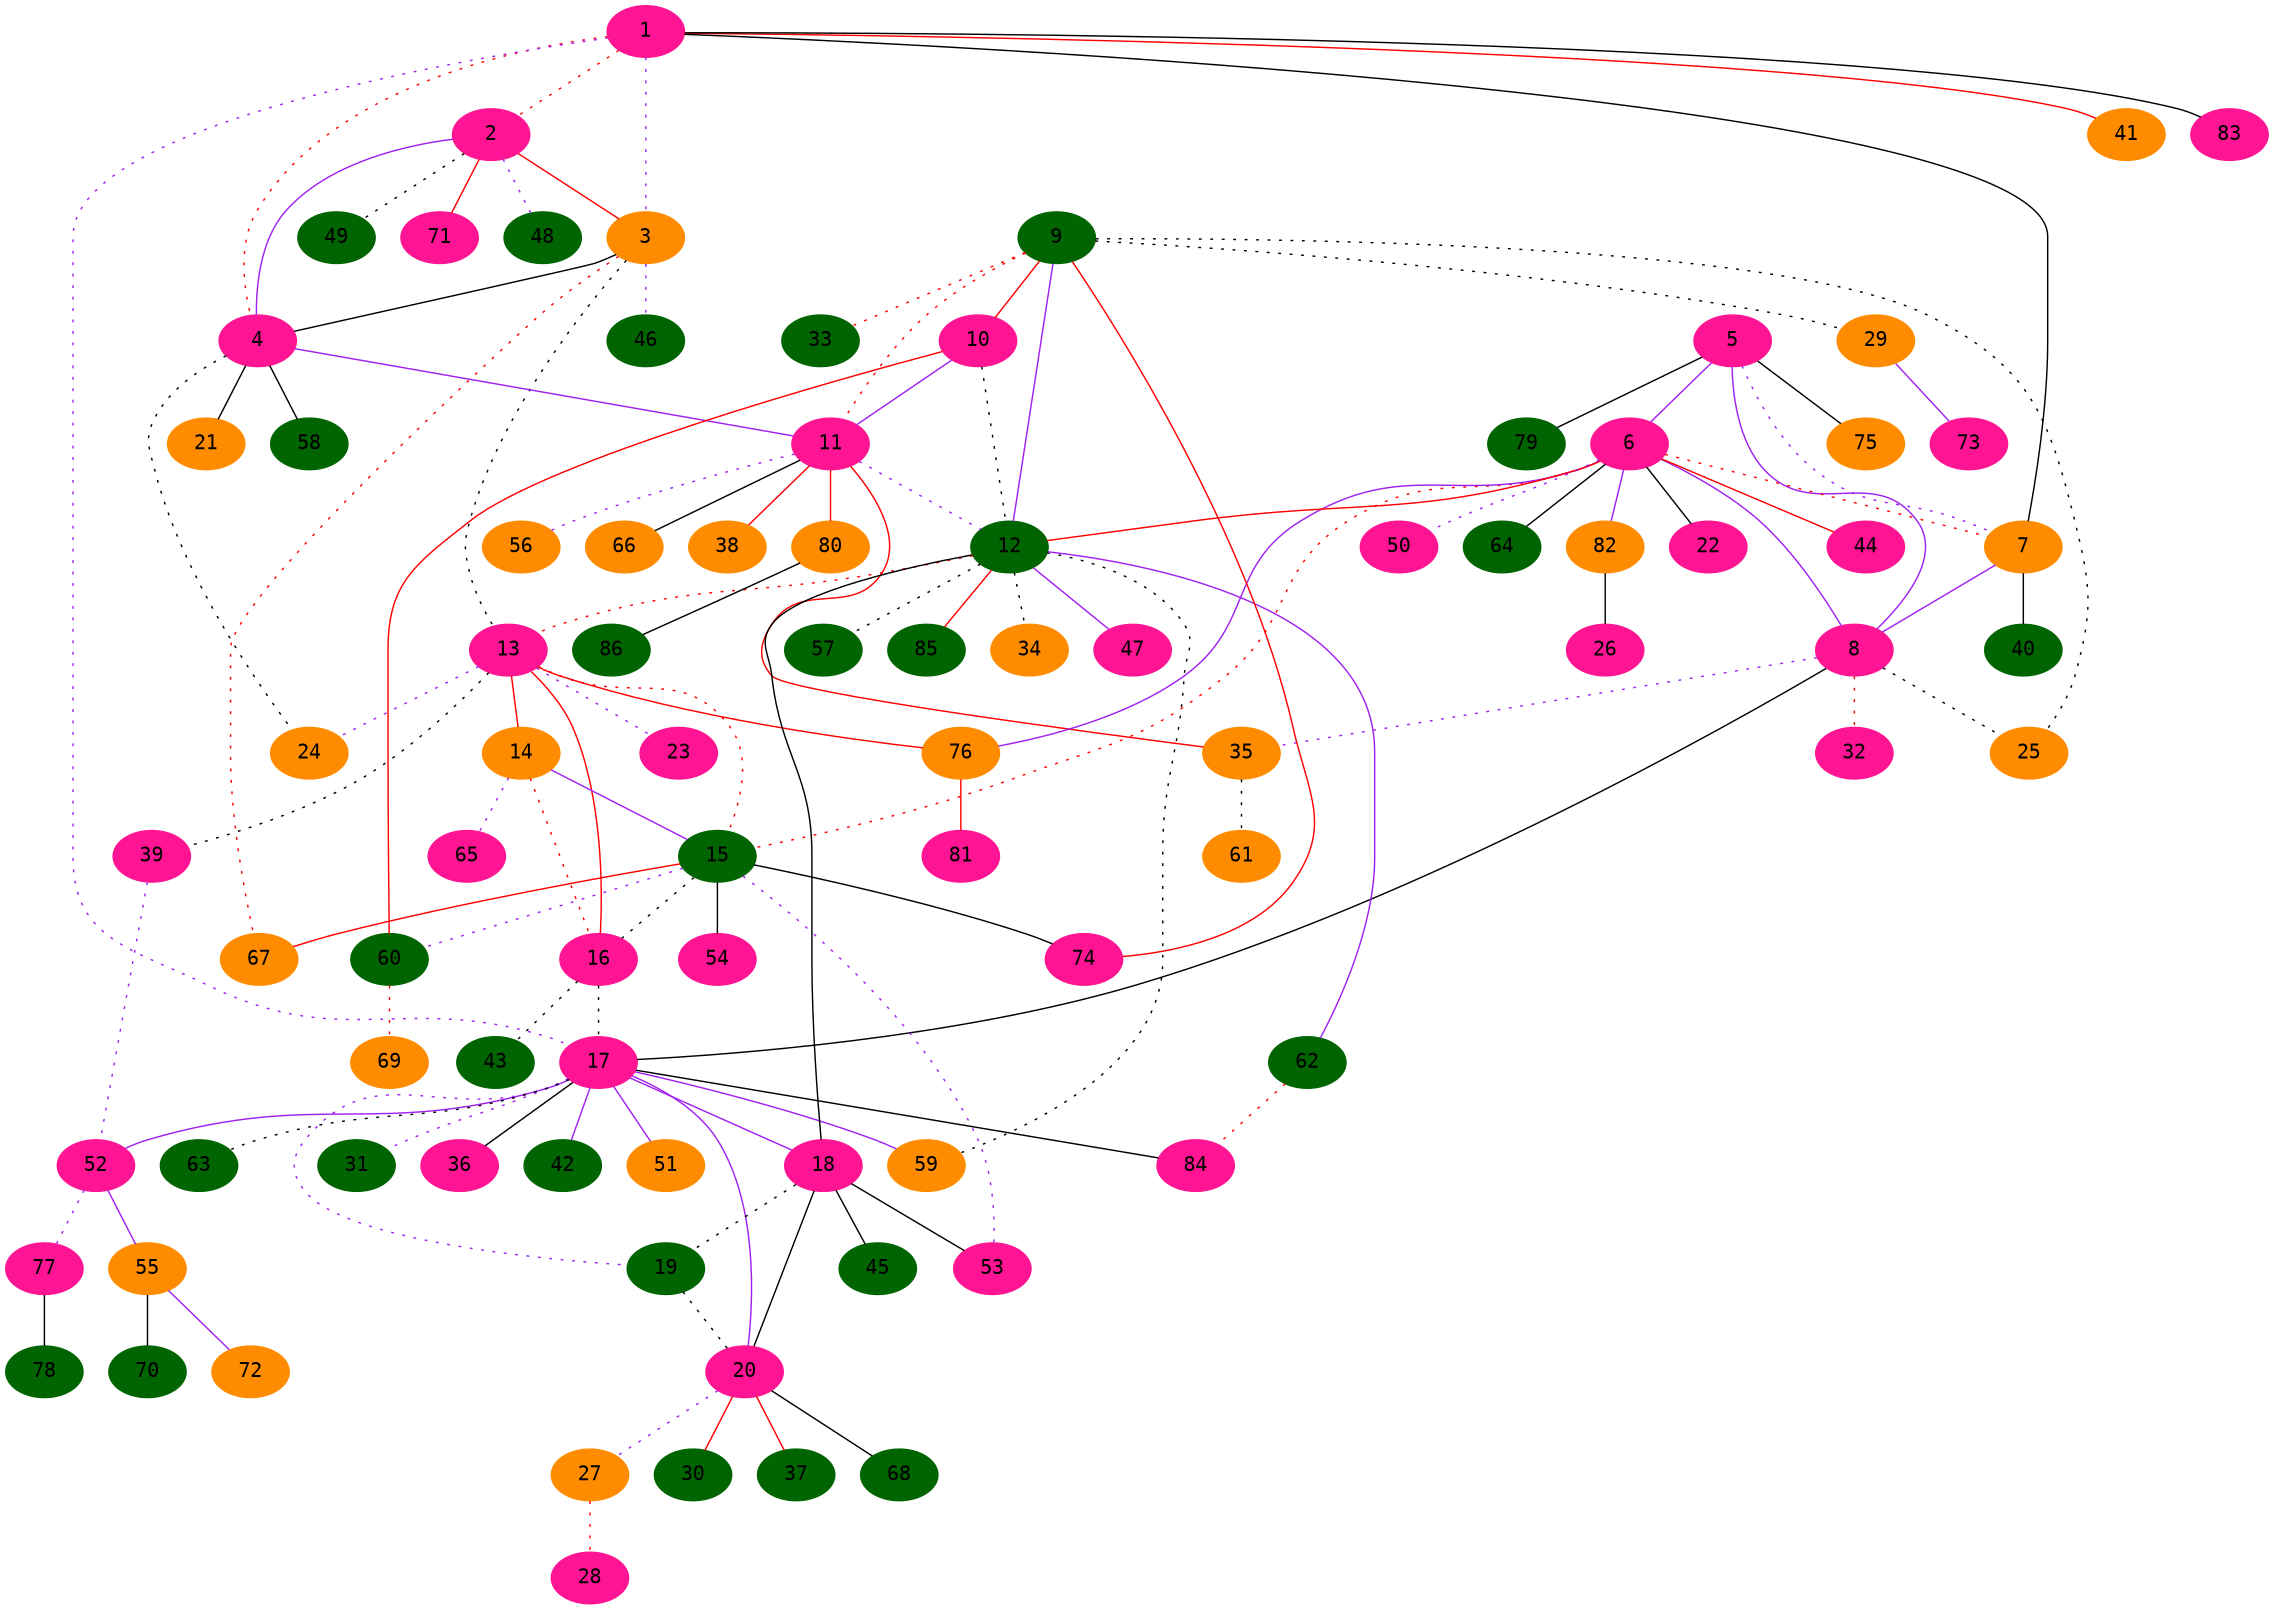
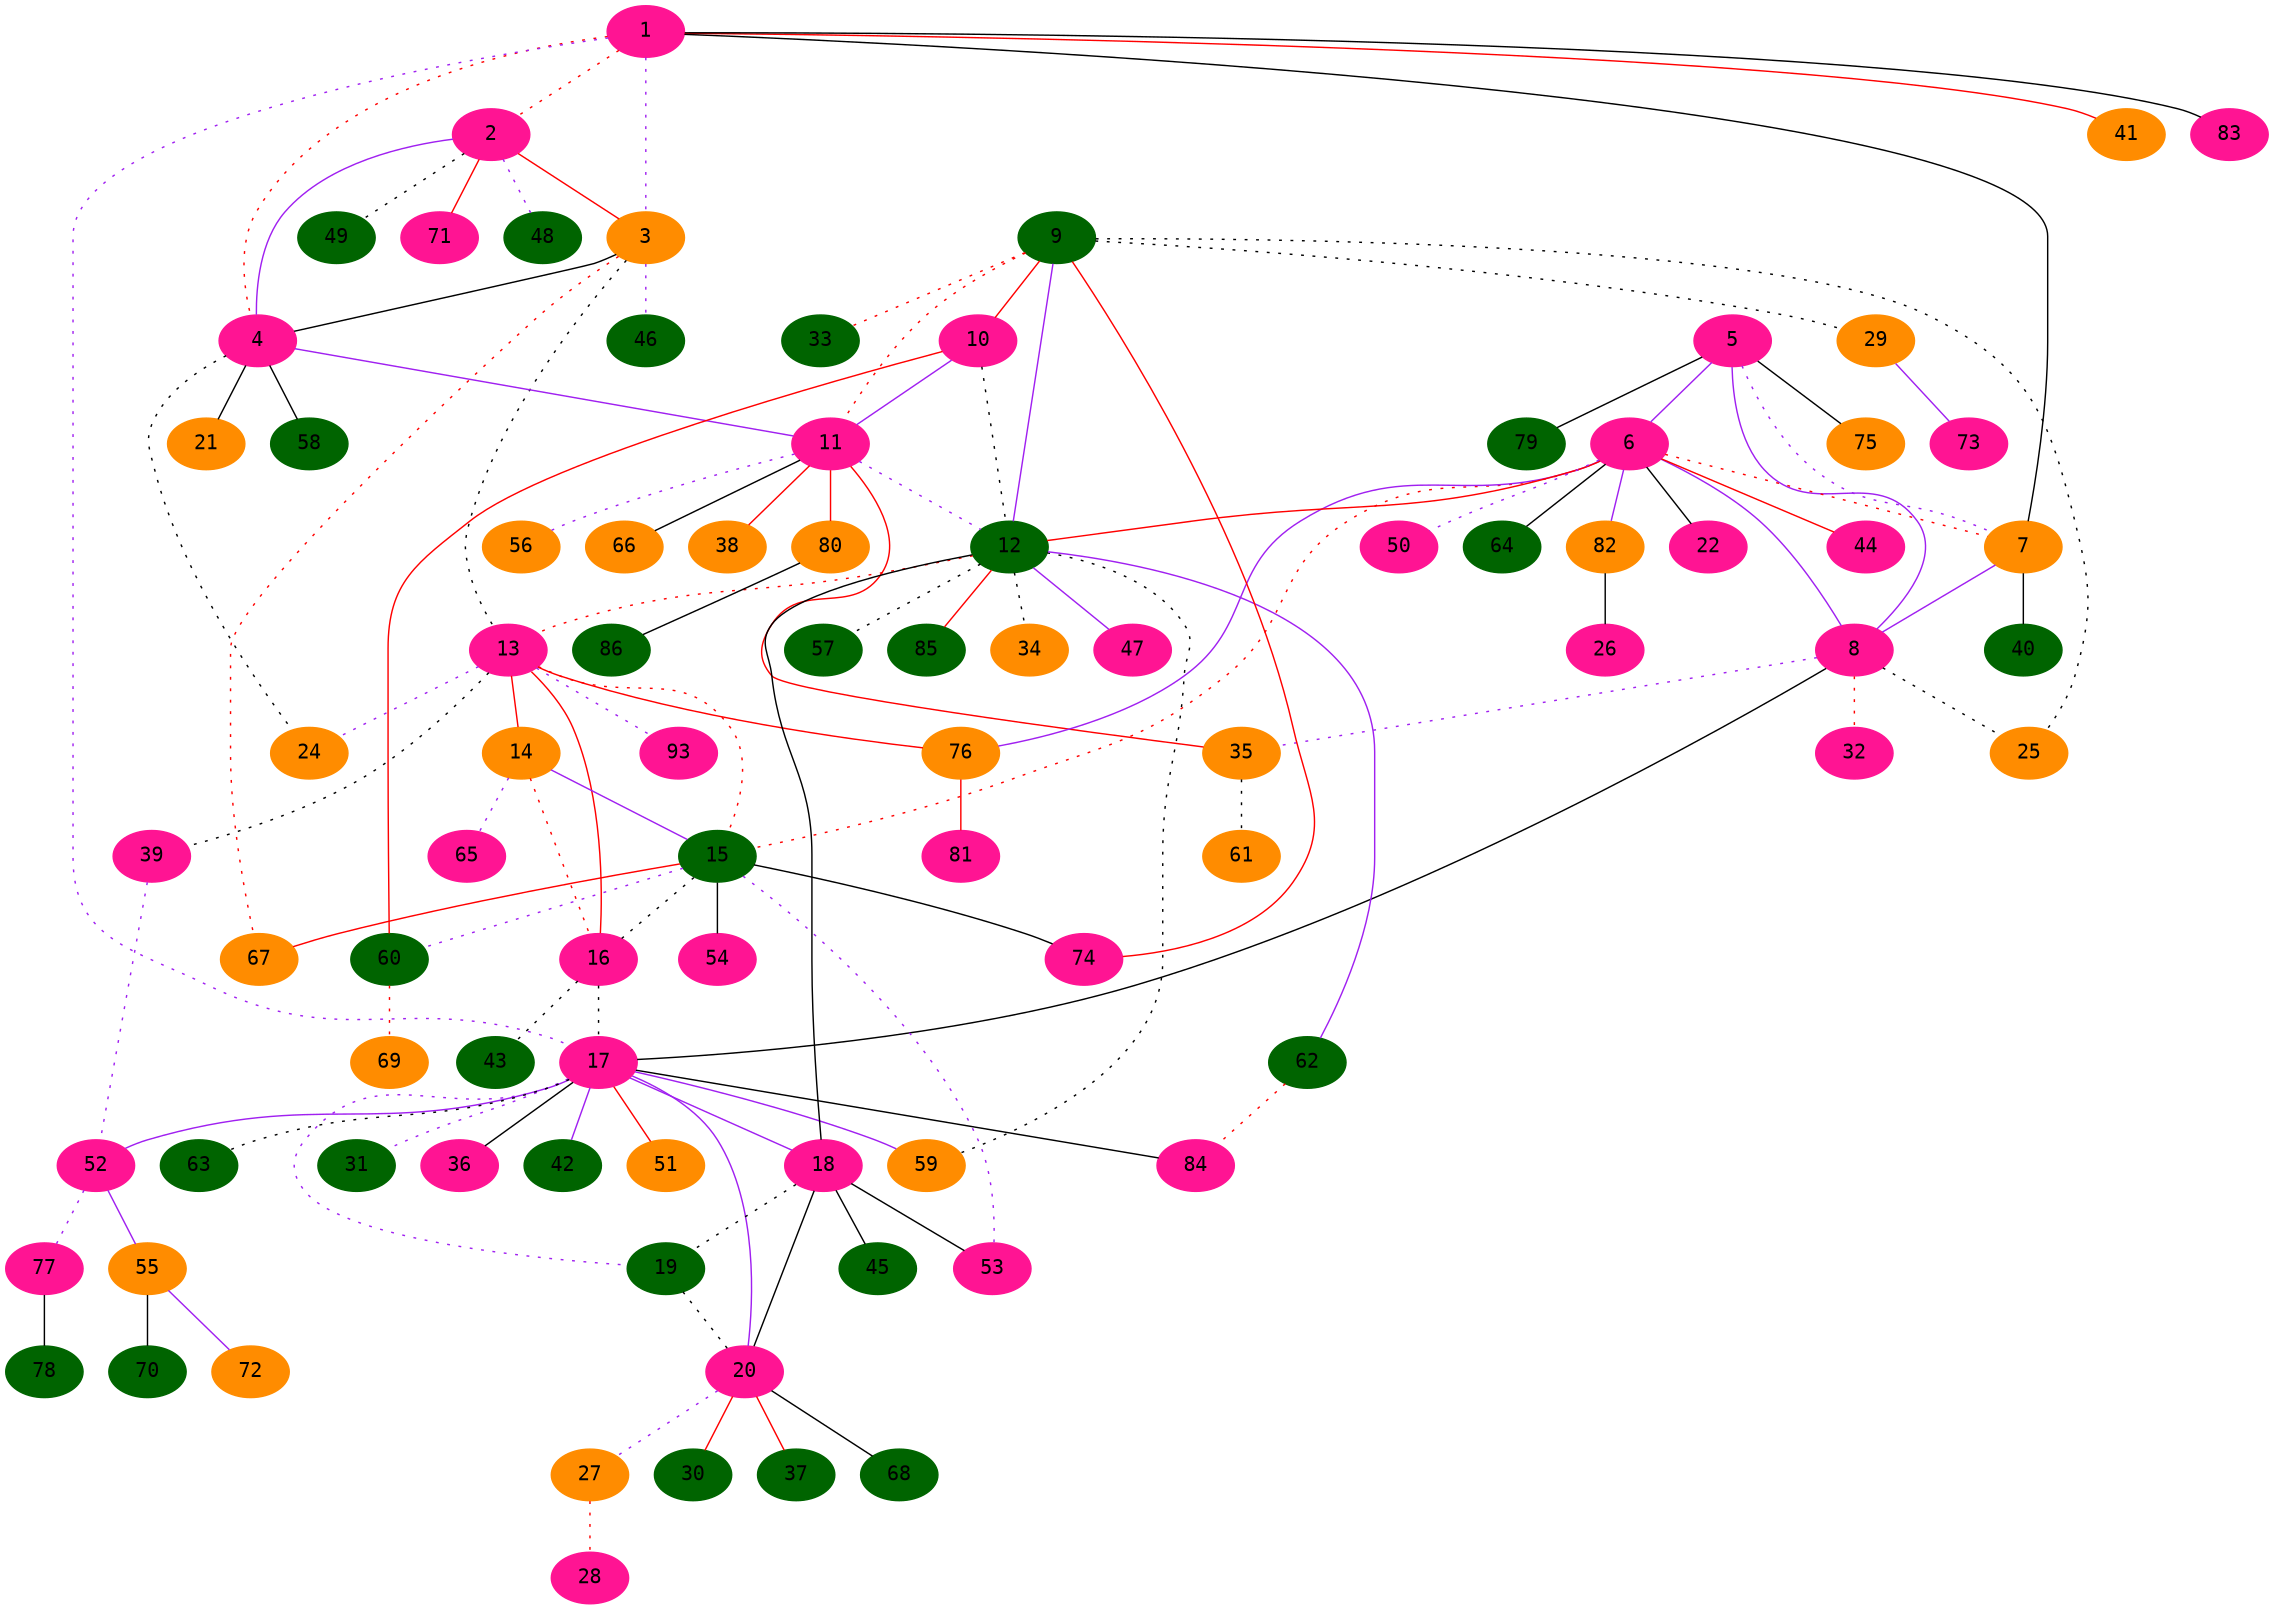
(679, 753) -> (679, 753)
(632, 1114) -> (632, 1114)
